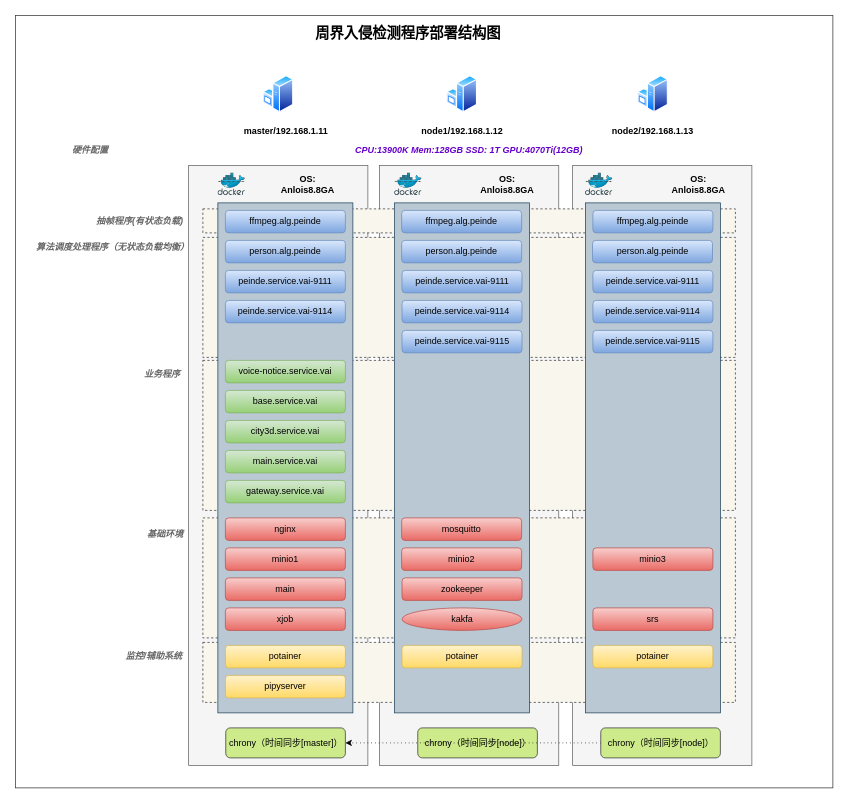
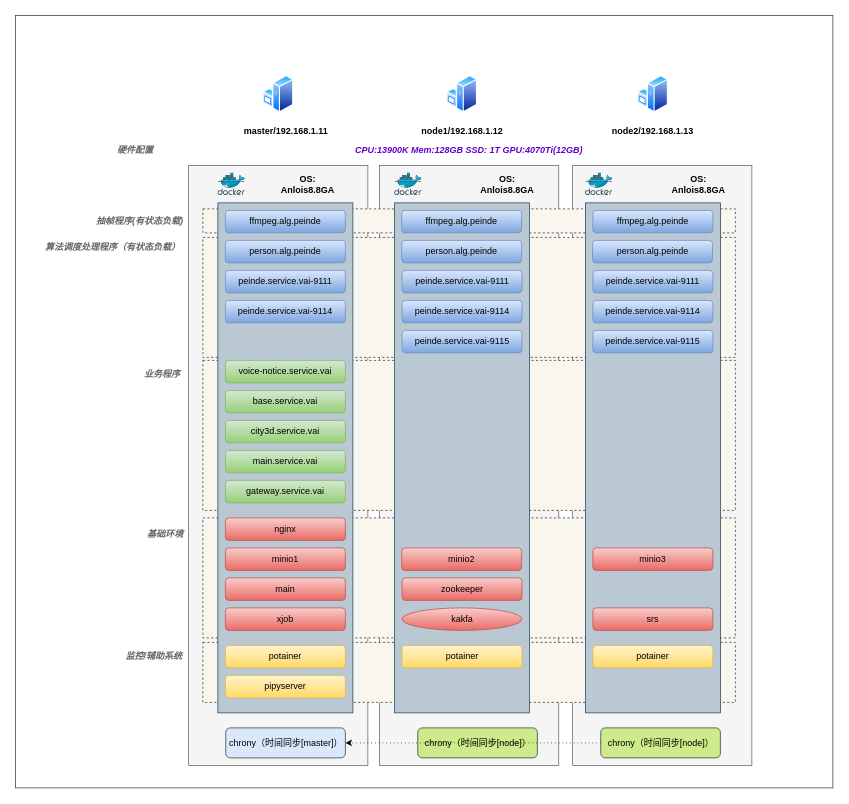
(408, 34) -> none
(90, 150) -> (135, 150)
(113, 247) -> (113, 247)
(462, 529) -> none
(286, 743) -> (286, 743)
